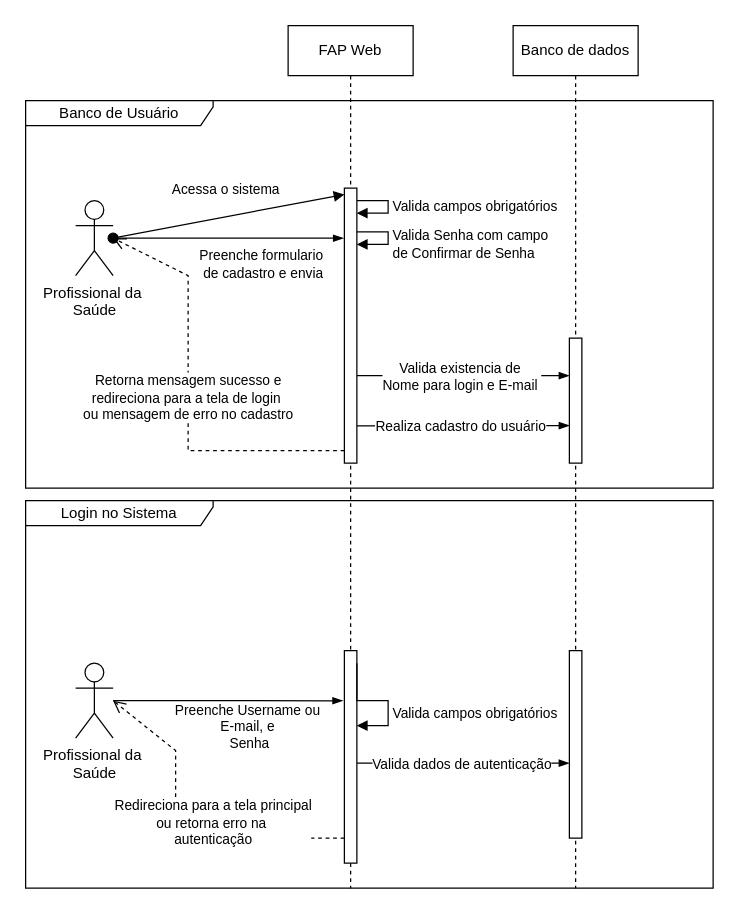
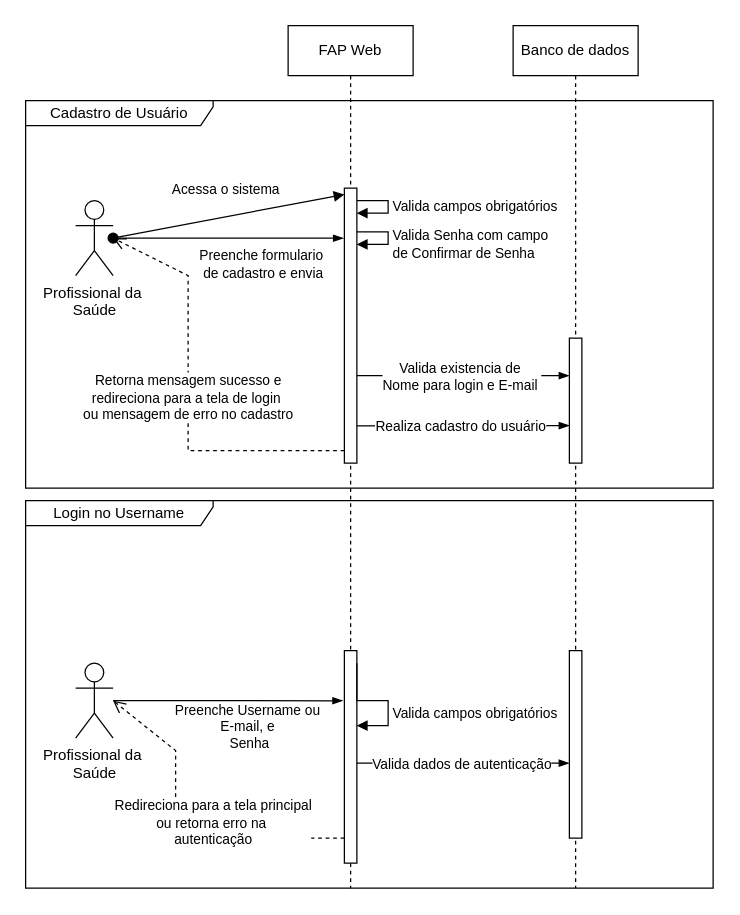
(119, 113) -> (119, 113)
(119, 513) -> (119, 513)
